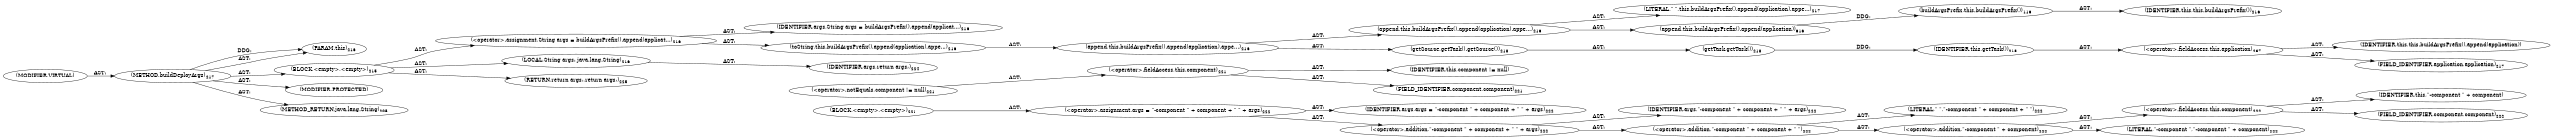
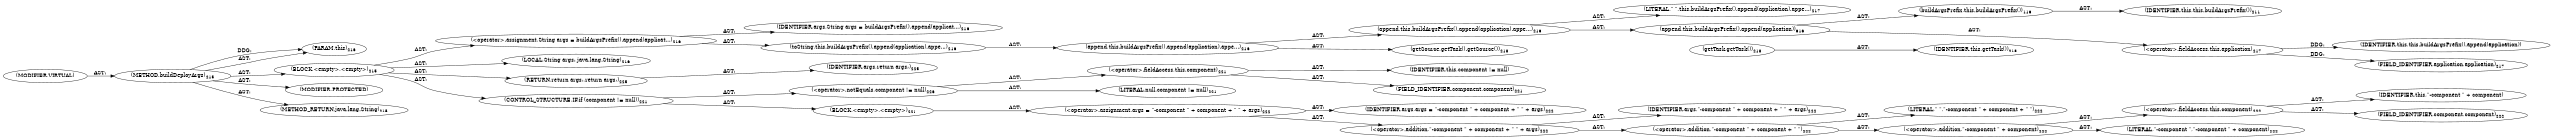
(2256, 11) -> (2256, 11)
(1864, 17) -> (1864, 17)
(2318, 45) -> (2318, 45)
(1864, 47) -> (1864, 47)
(1607, 50) -> none
(2076, 50) -> (1985, 36)
(2257, 50) -> (2257, 50)
(2318, 55) -> (2318, 55)
(727, 64) -> (725, 74)
(915, 67) -> (915, 67)
(210, 75) -> (210, 75)
(931, 90) -> (931, 90)
none -> (1168, 91)
none -> (576, 101)
(384, 110) -> (384, 110)
